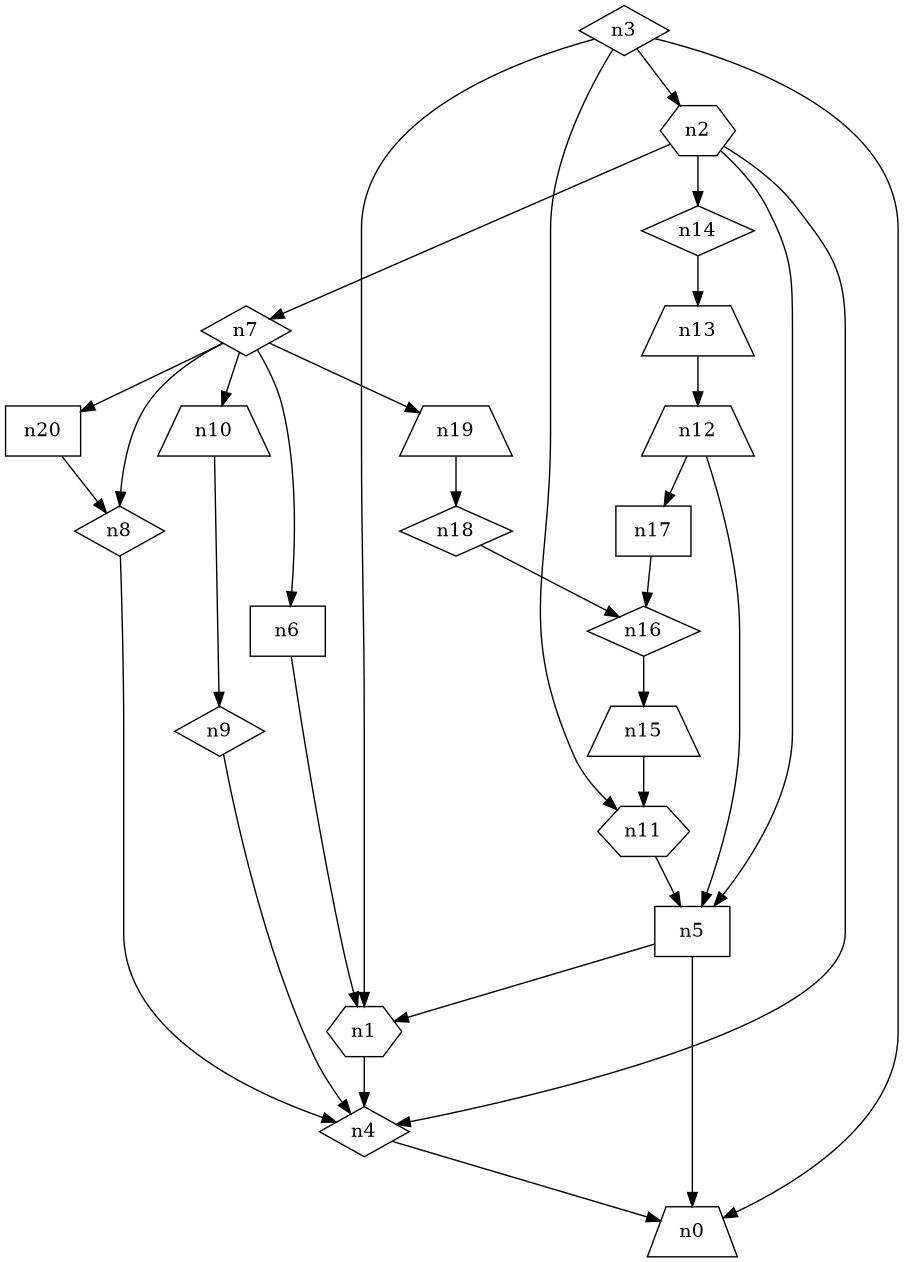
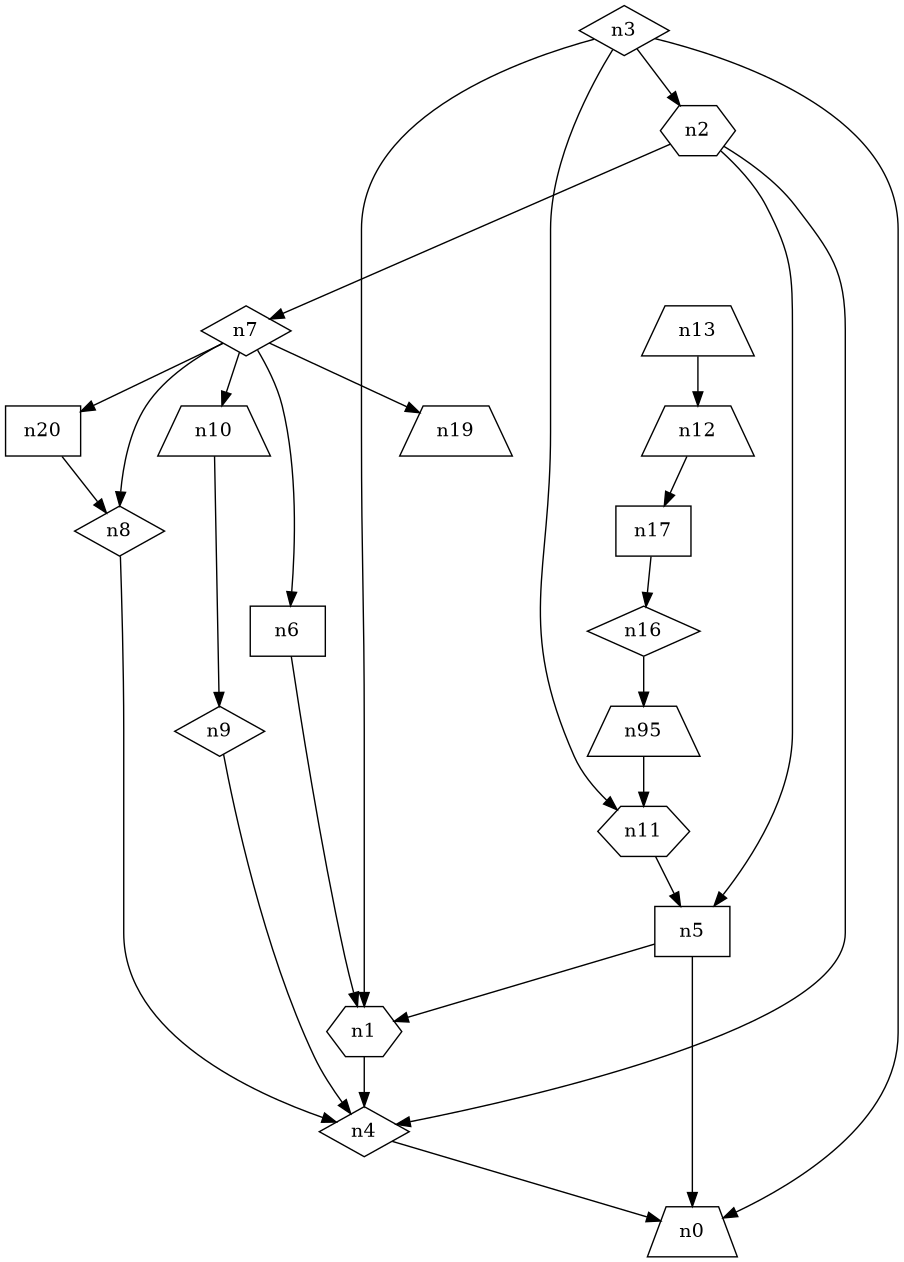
(698, 231) -> none
(456, 531) -> none
(740, 675) -> none
(644, 731) -> (644, 731)
